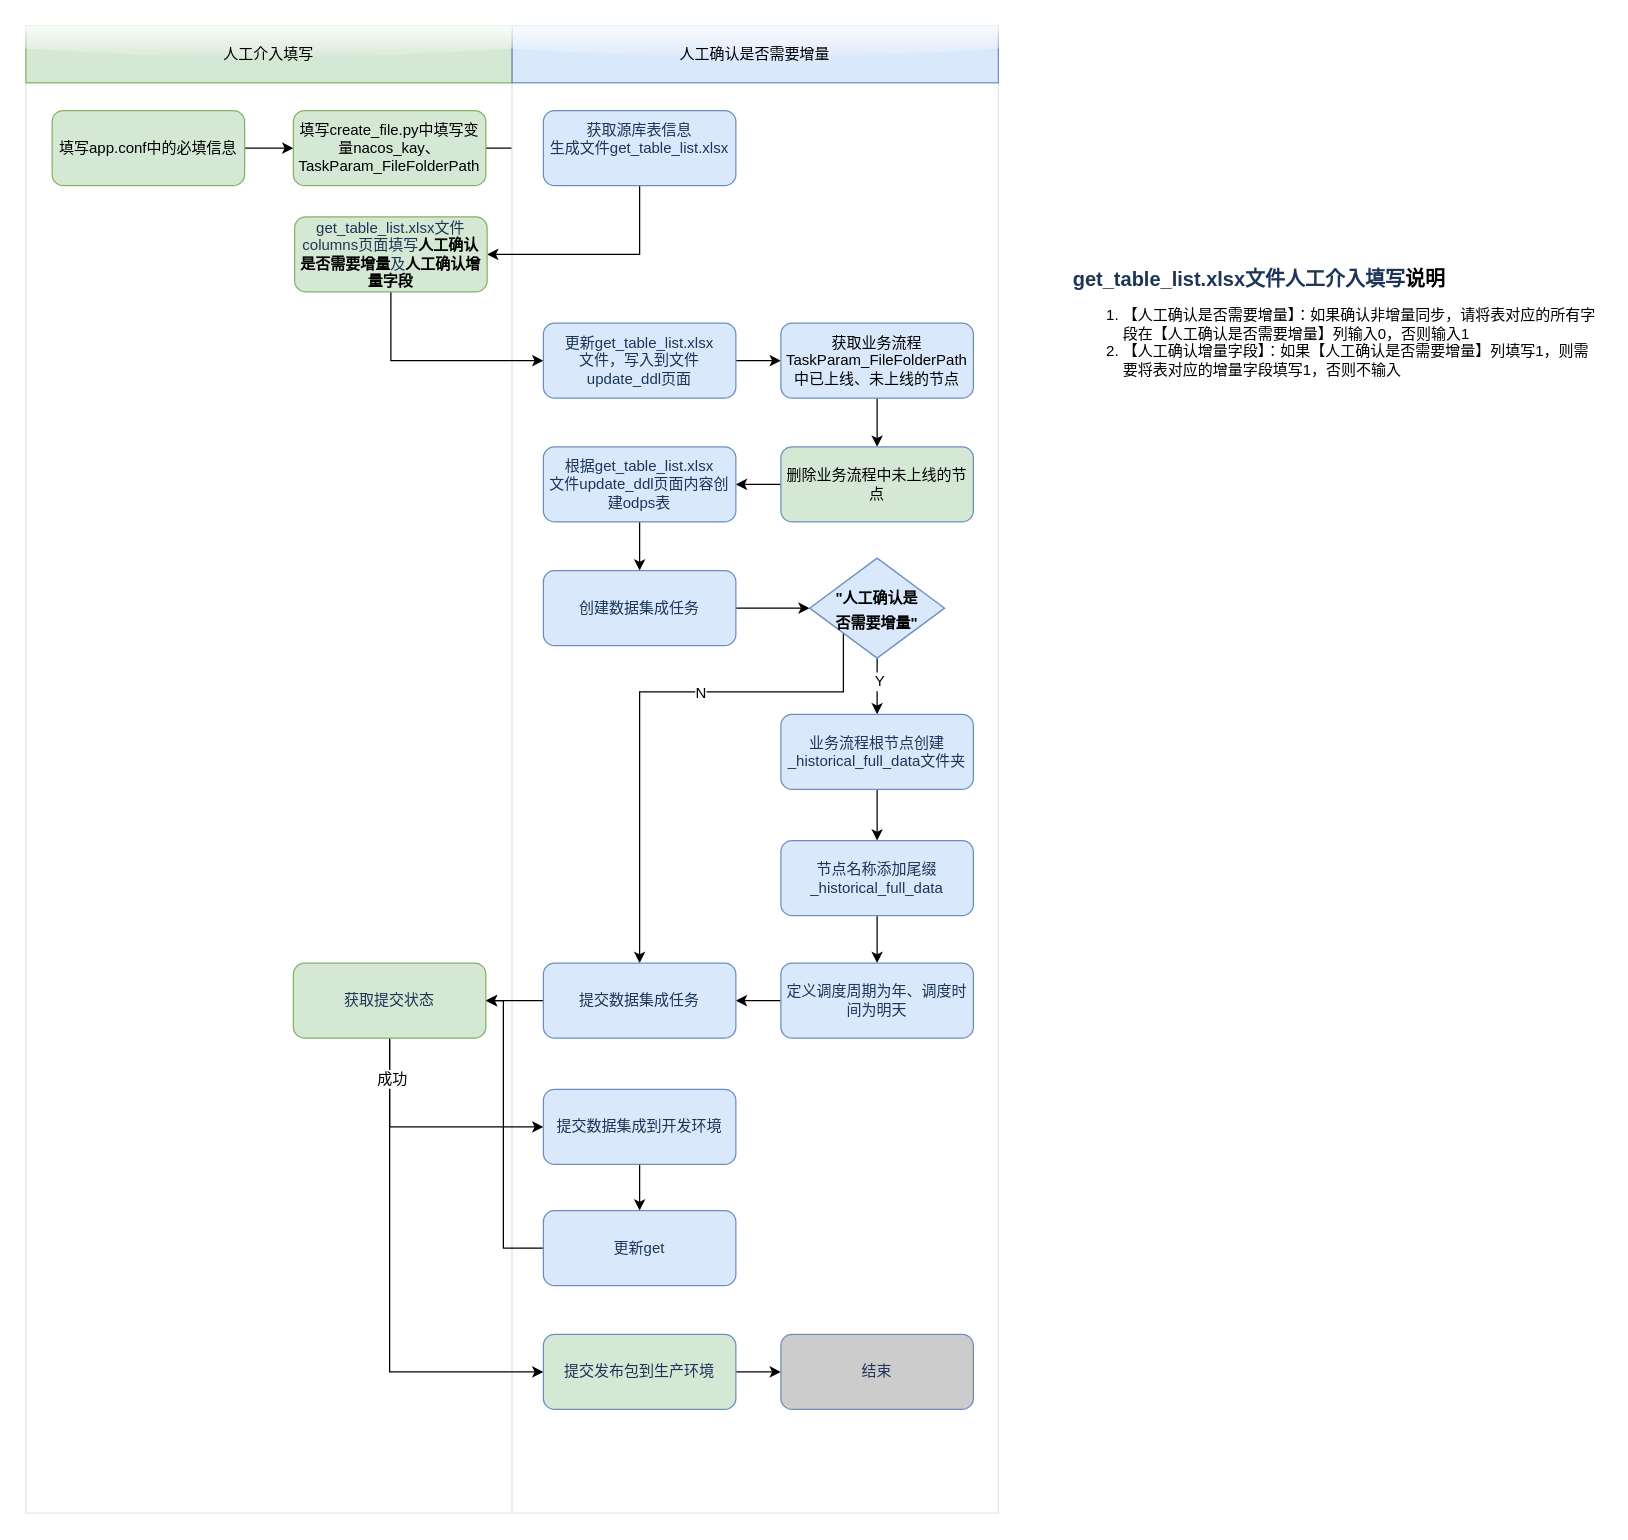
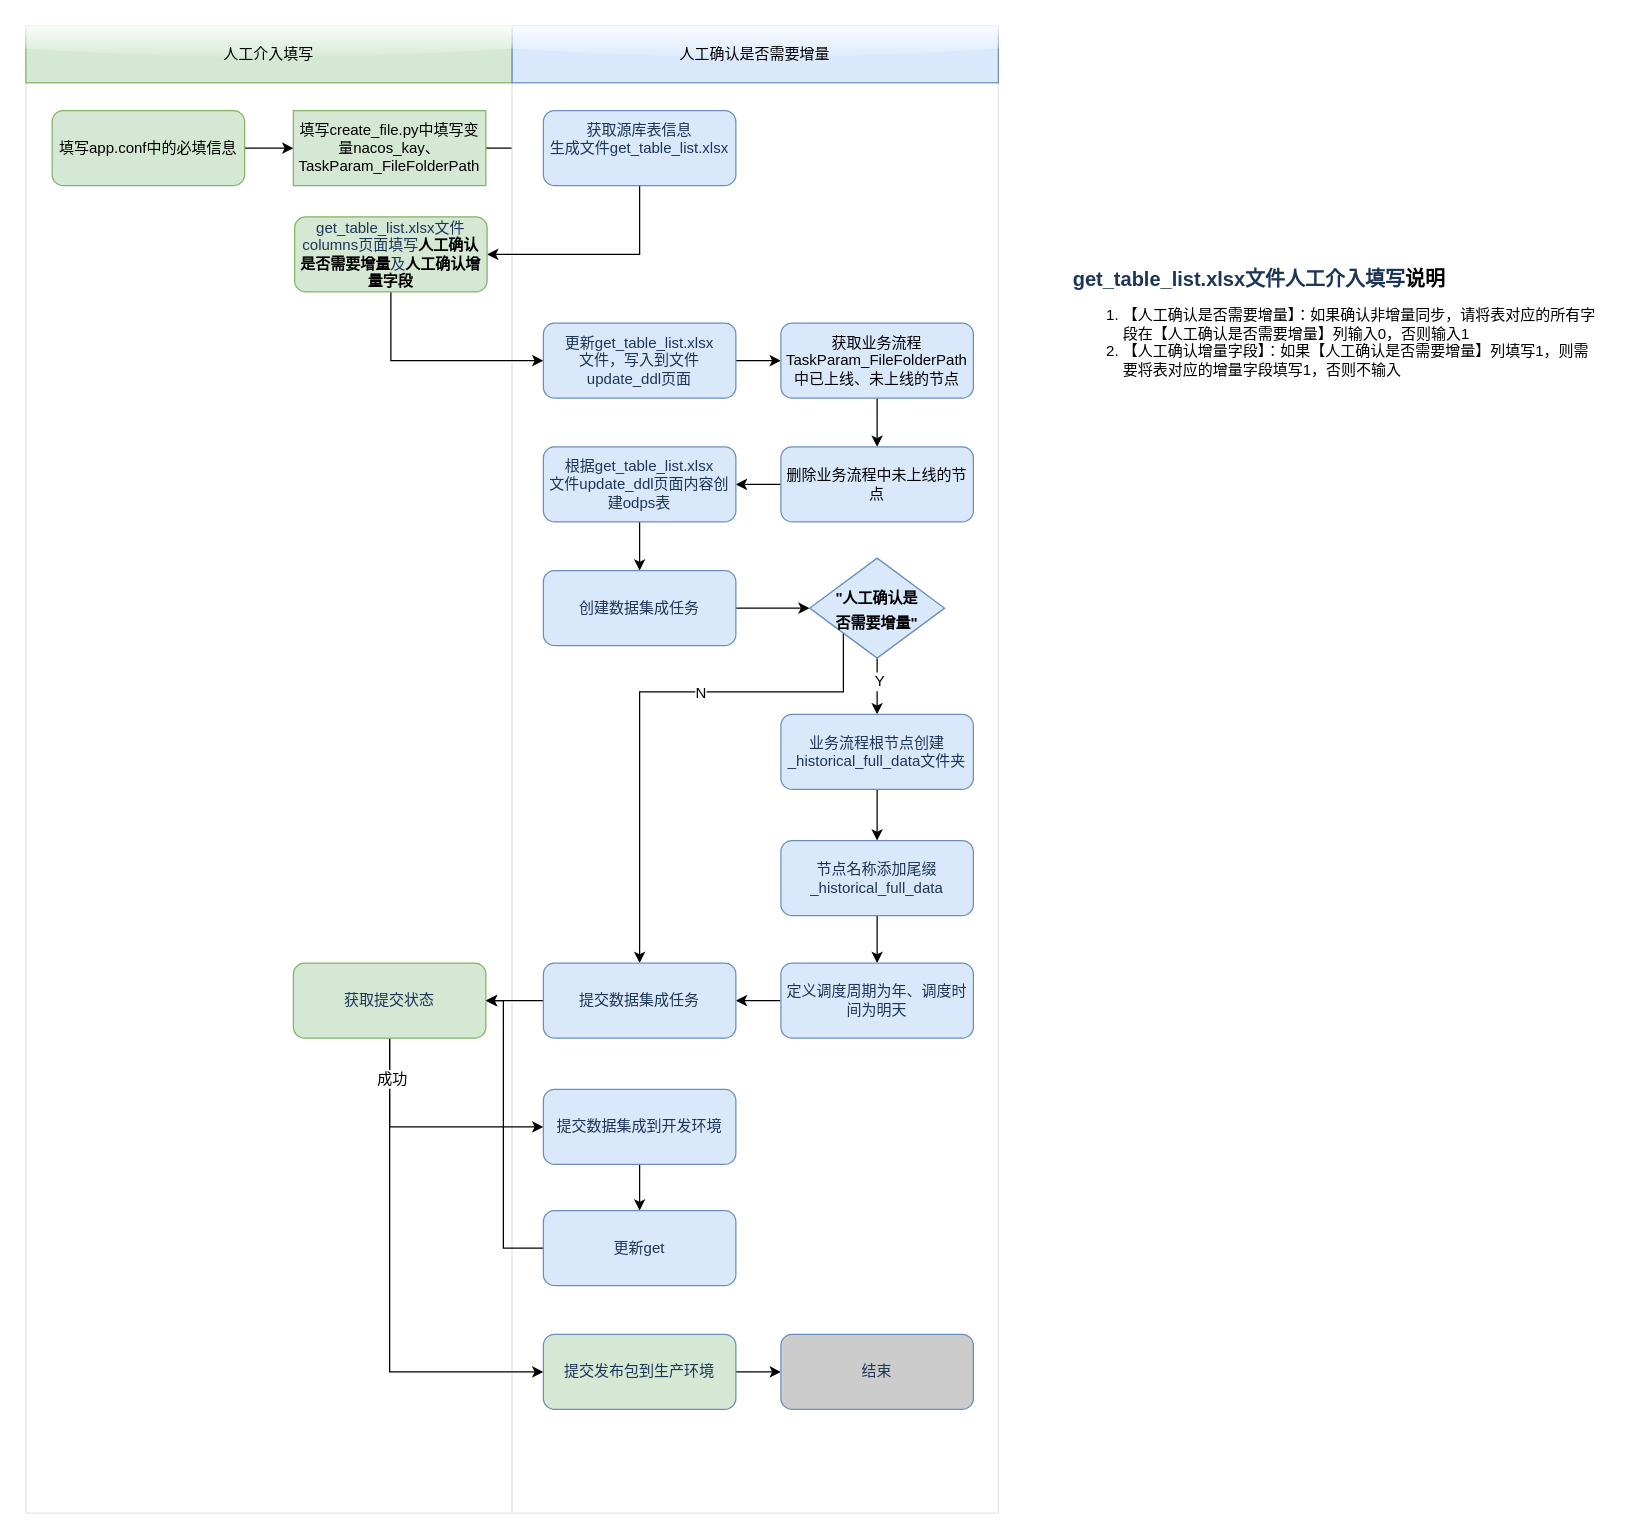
(389, 148) -> (389, 148)
(877, 484) -> (877, 484)
